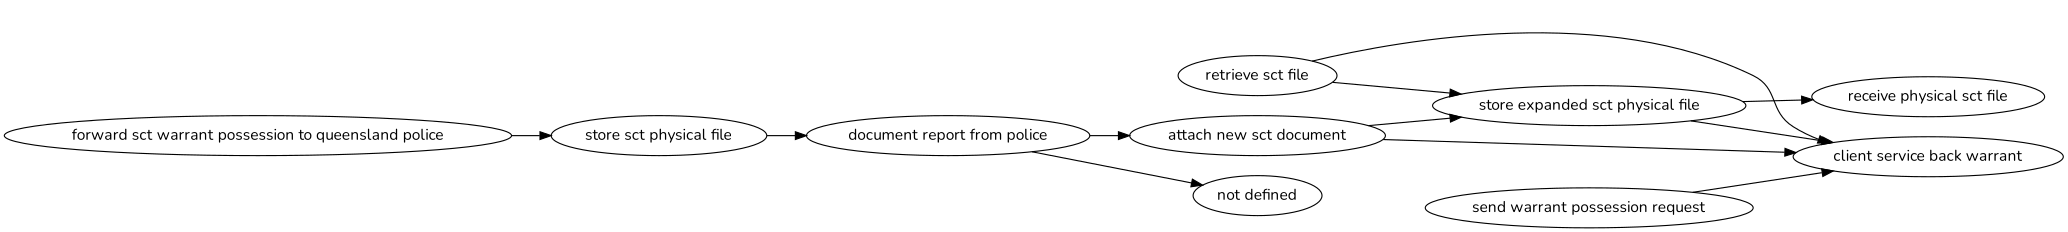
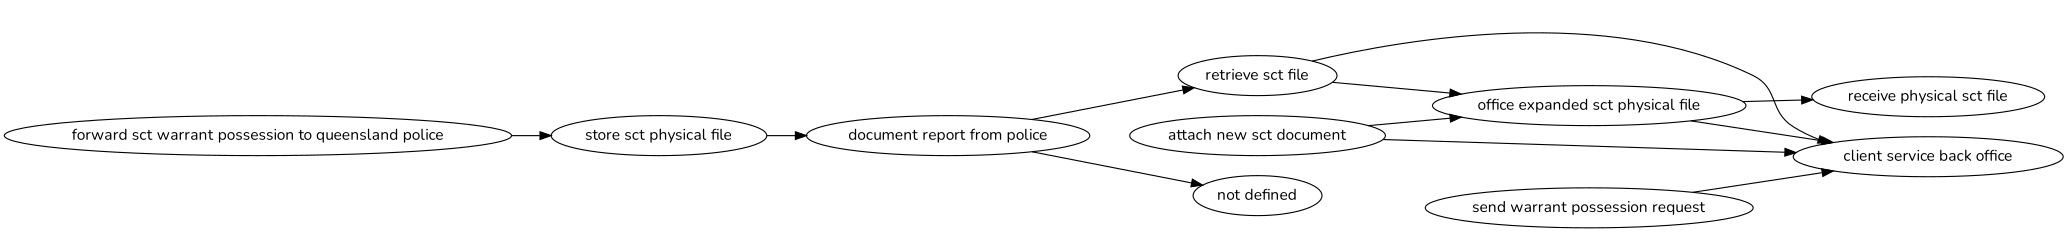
(1589, 106) -> (1589, 106)
(1104, 136) -> (1107, 105)
(1928, 157) -> (1928, 157)
